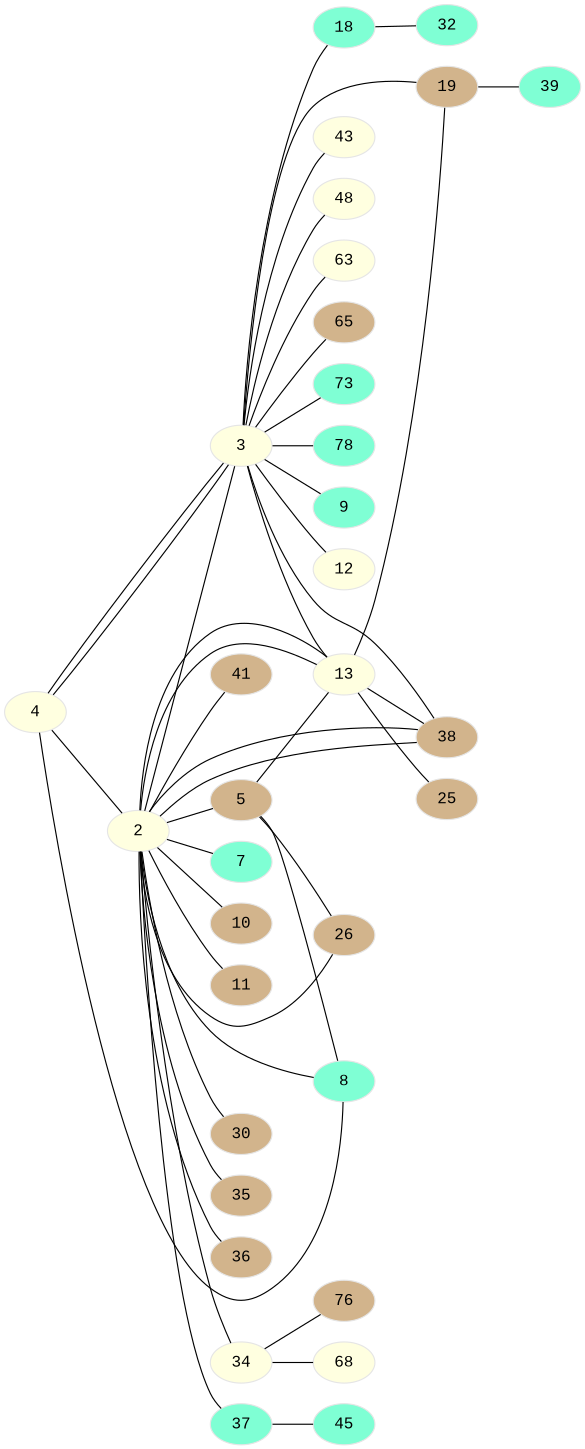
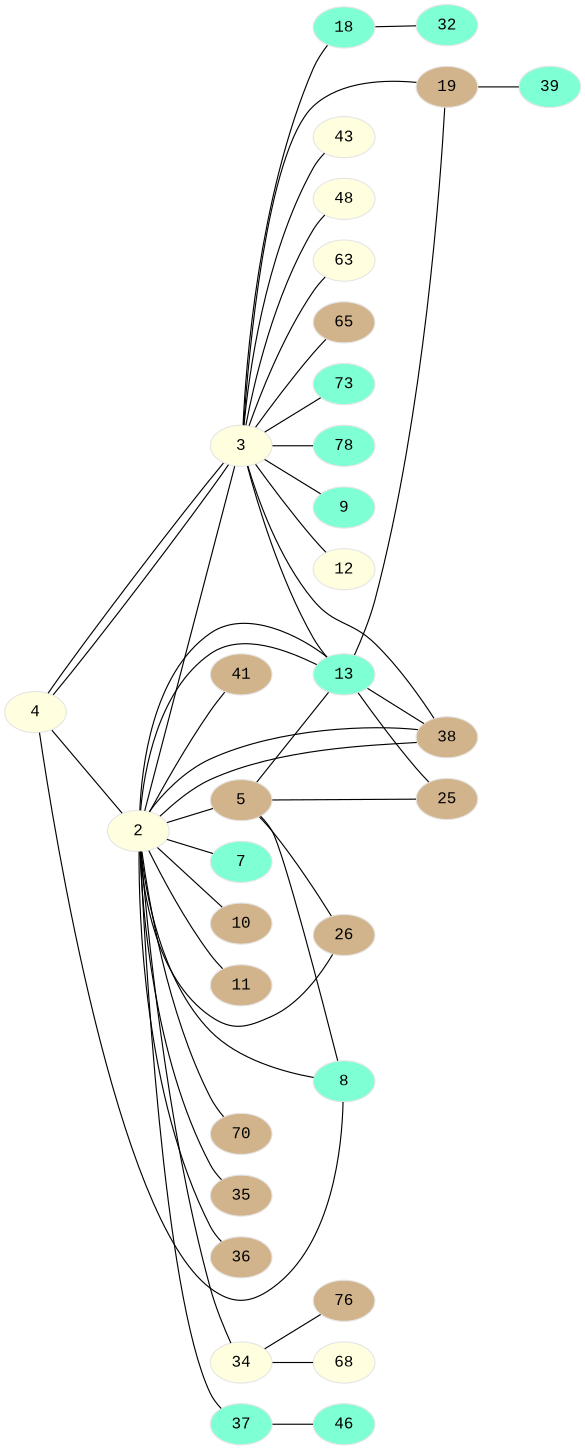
(344, 674) -> (344, 674)
none -> (344, 800)
(241, 1134) -> (241, 1134)
(344, 1424) -> (344, 1424)
